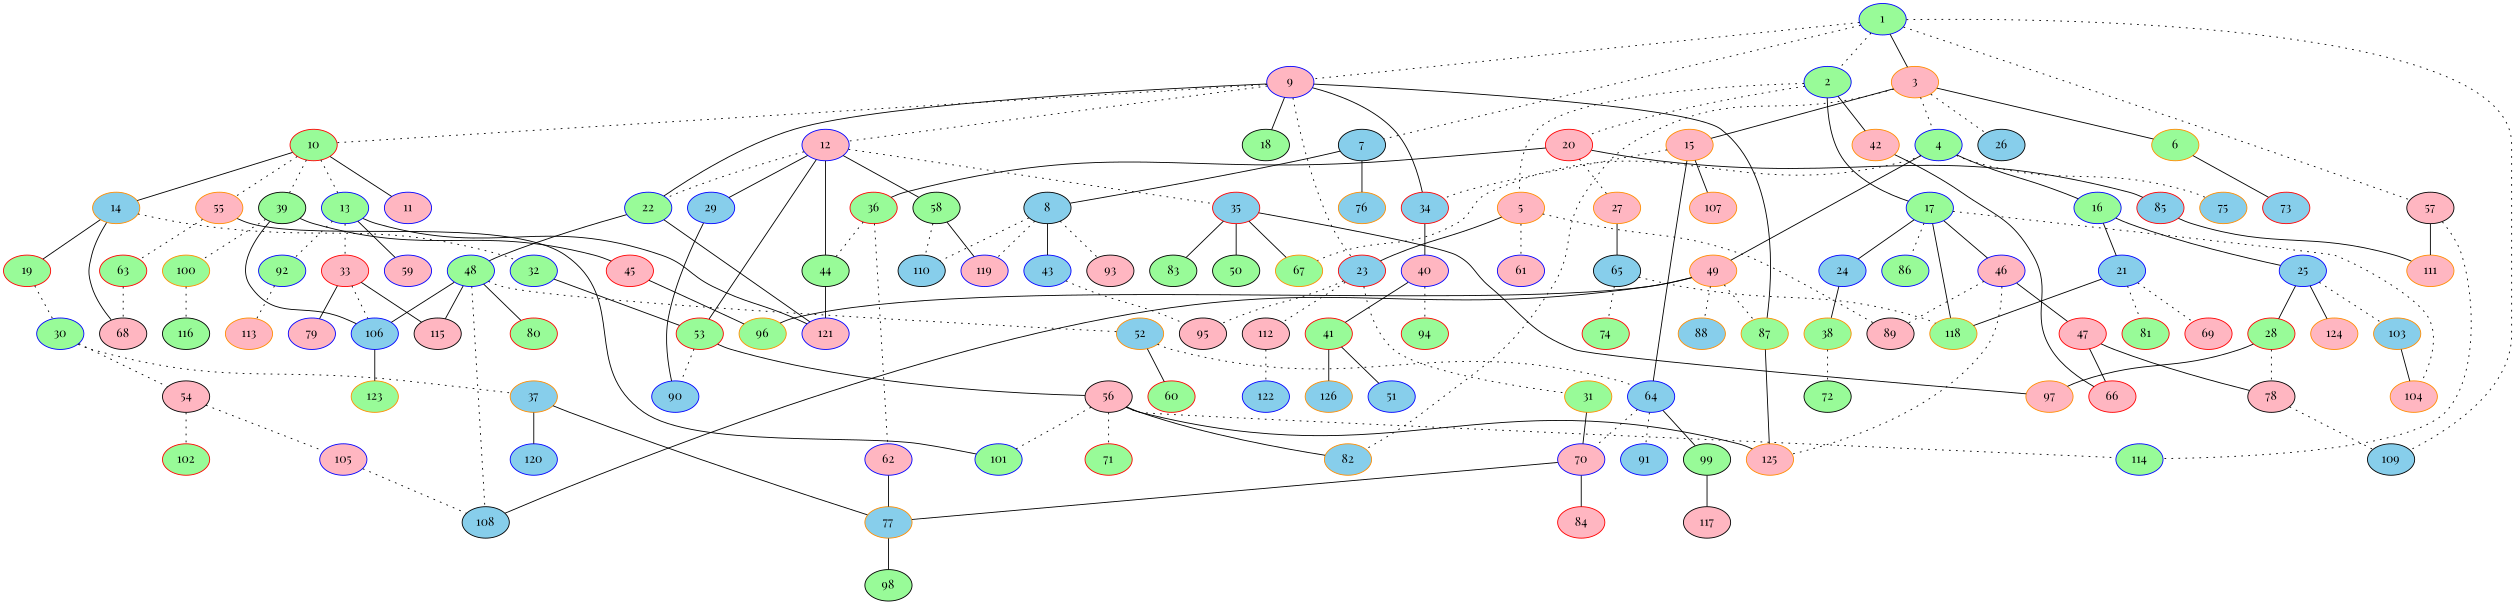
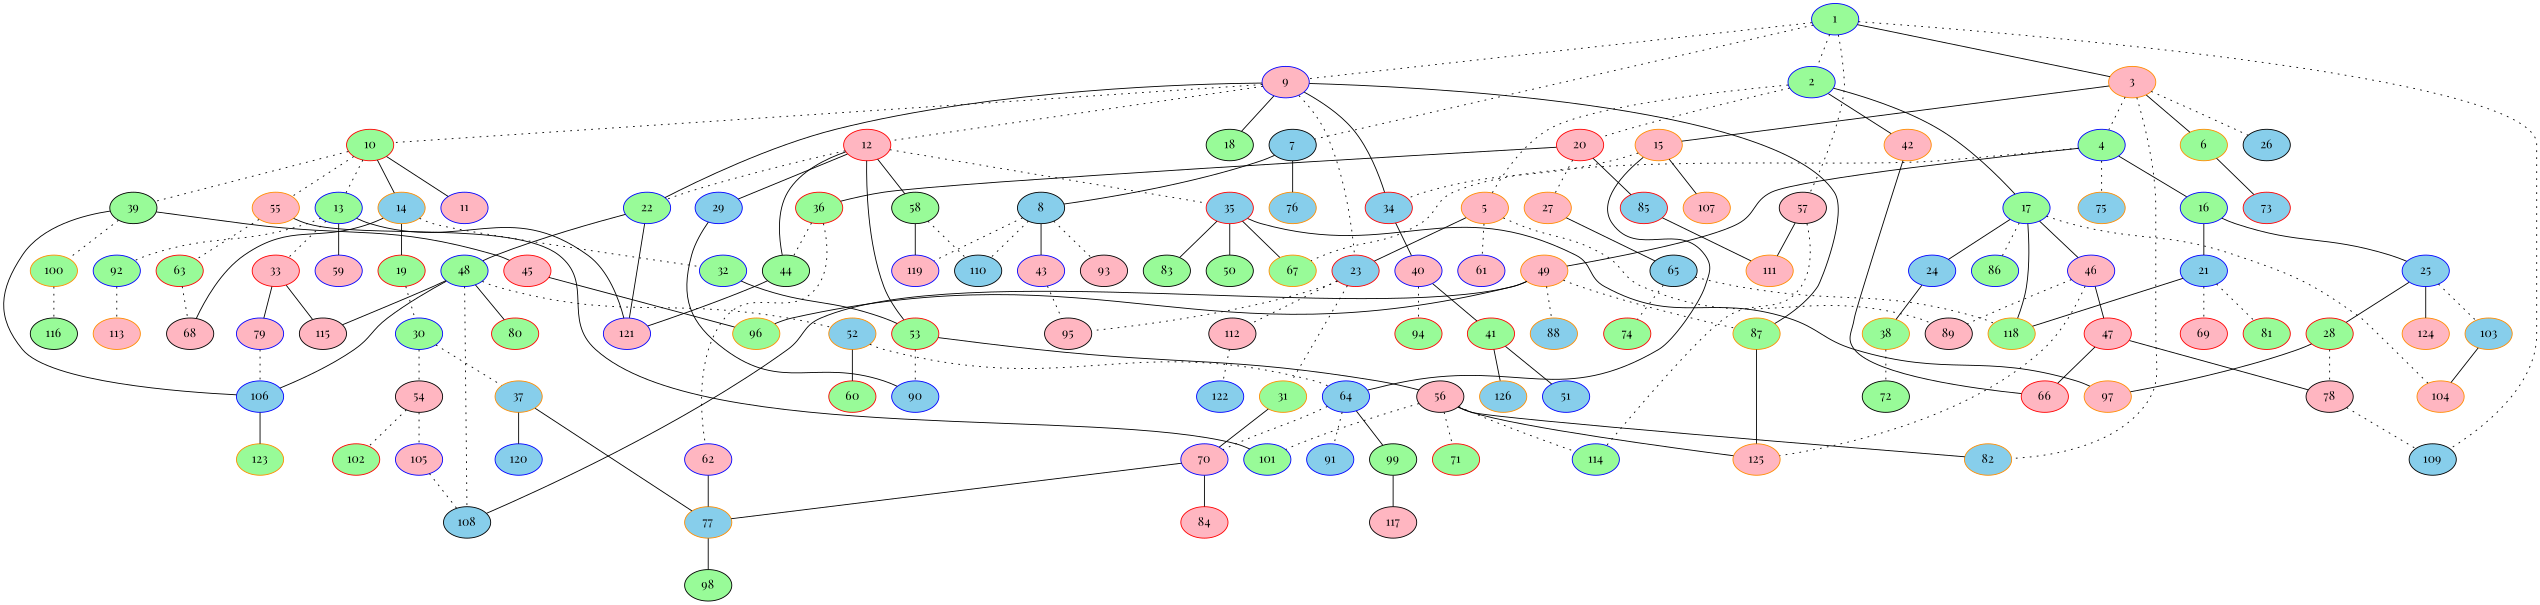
(826, 145) -> (867, 145)
(1047, 271) -> (1041, 271)
(360, 302) -> (260, 365)
